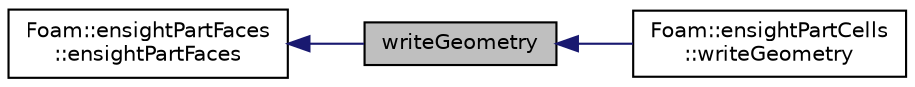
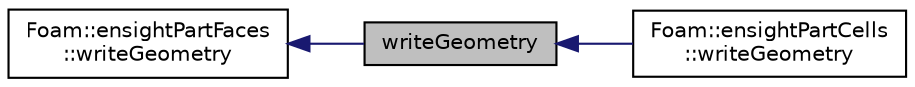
(148, 44) -> (148, 44)
